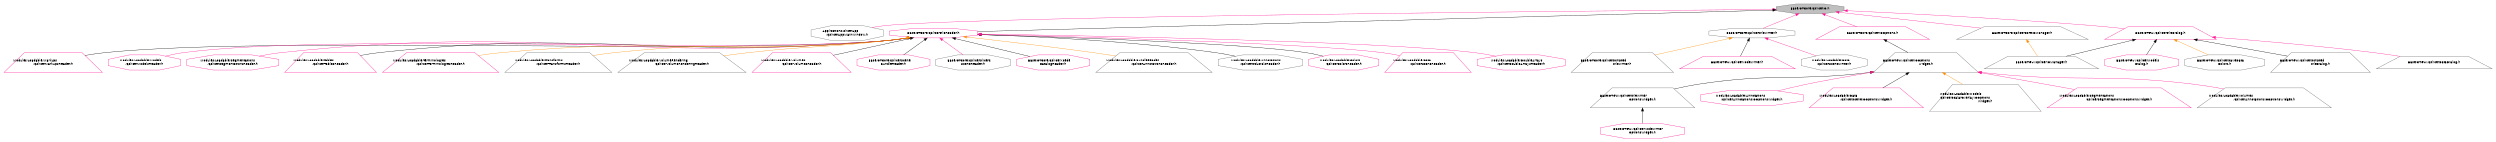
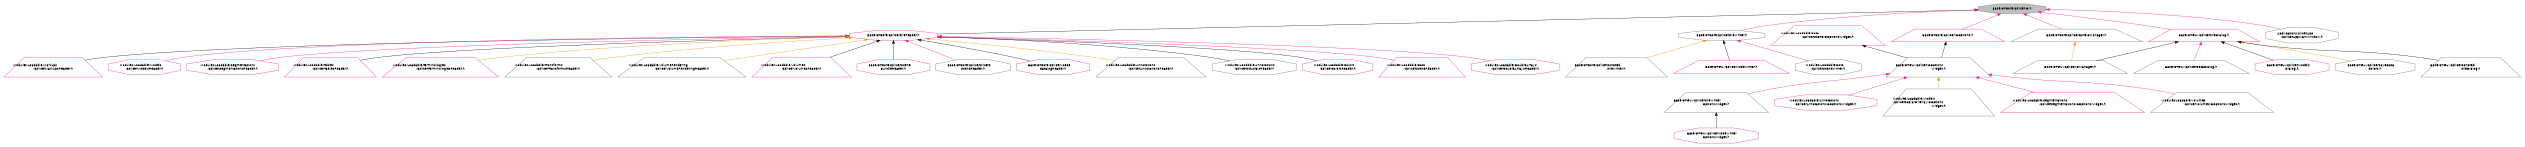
(1154, 62) -> (1151, 67)
(1772, 78) -> (1817, 82)
(1895, 81) -> (1886, 52)
(2264, 98) -> (2212, 103)
